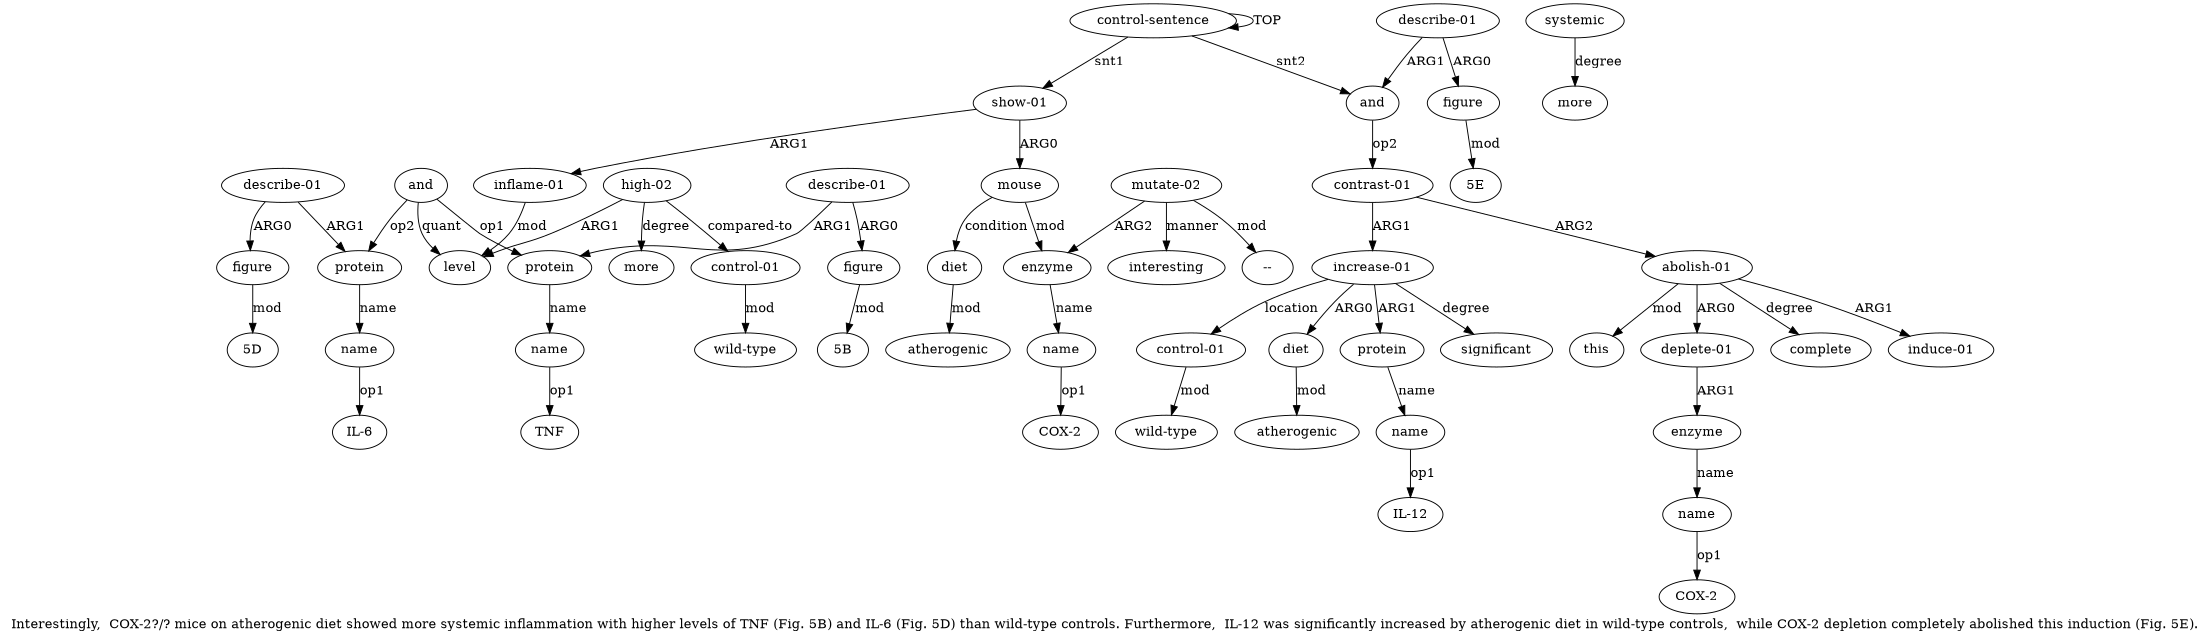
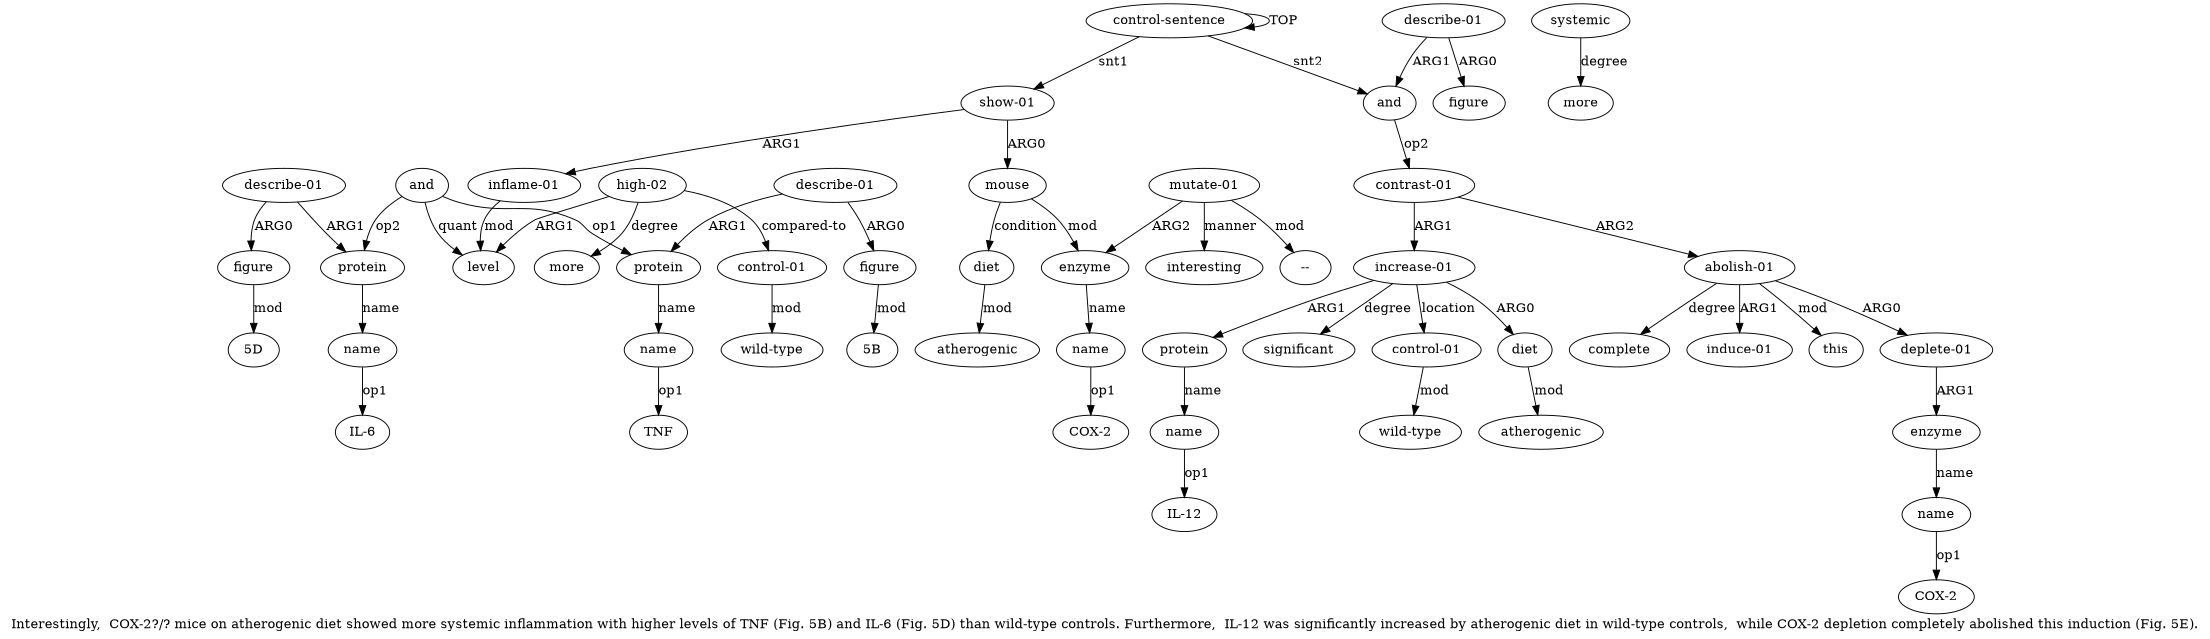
(1166, 185) -> (1204, 185)
(1476, 185) -> none
